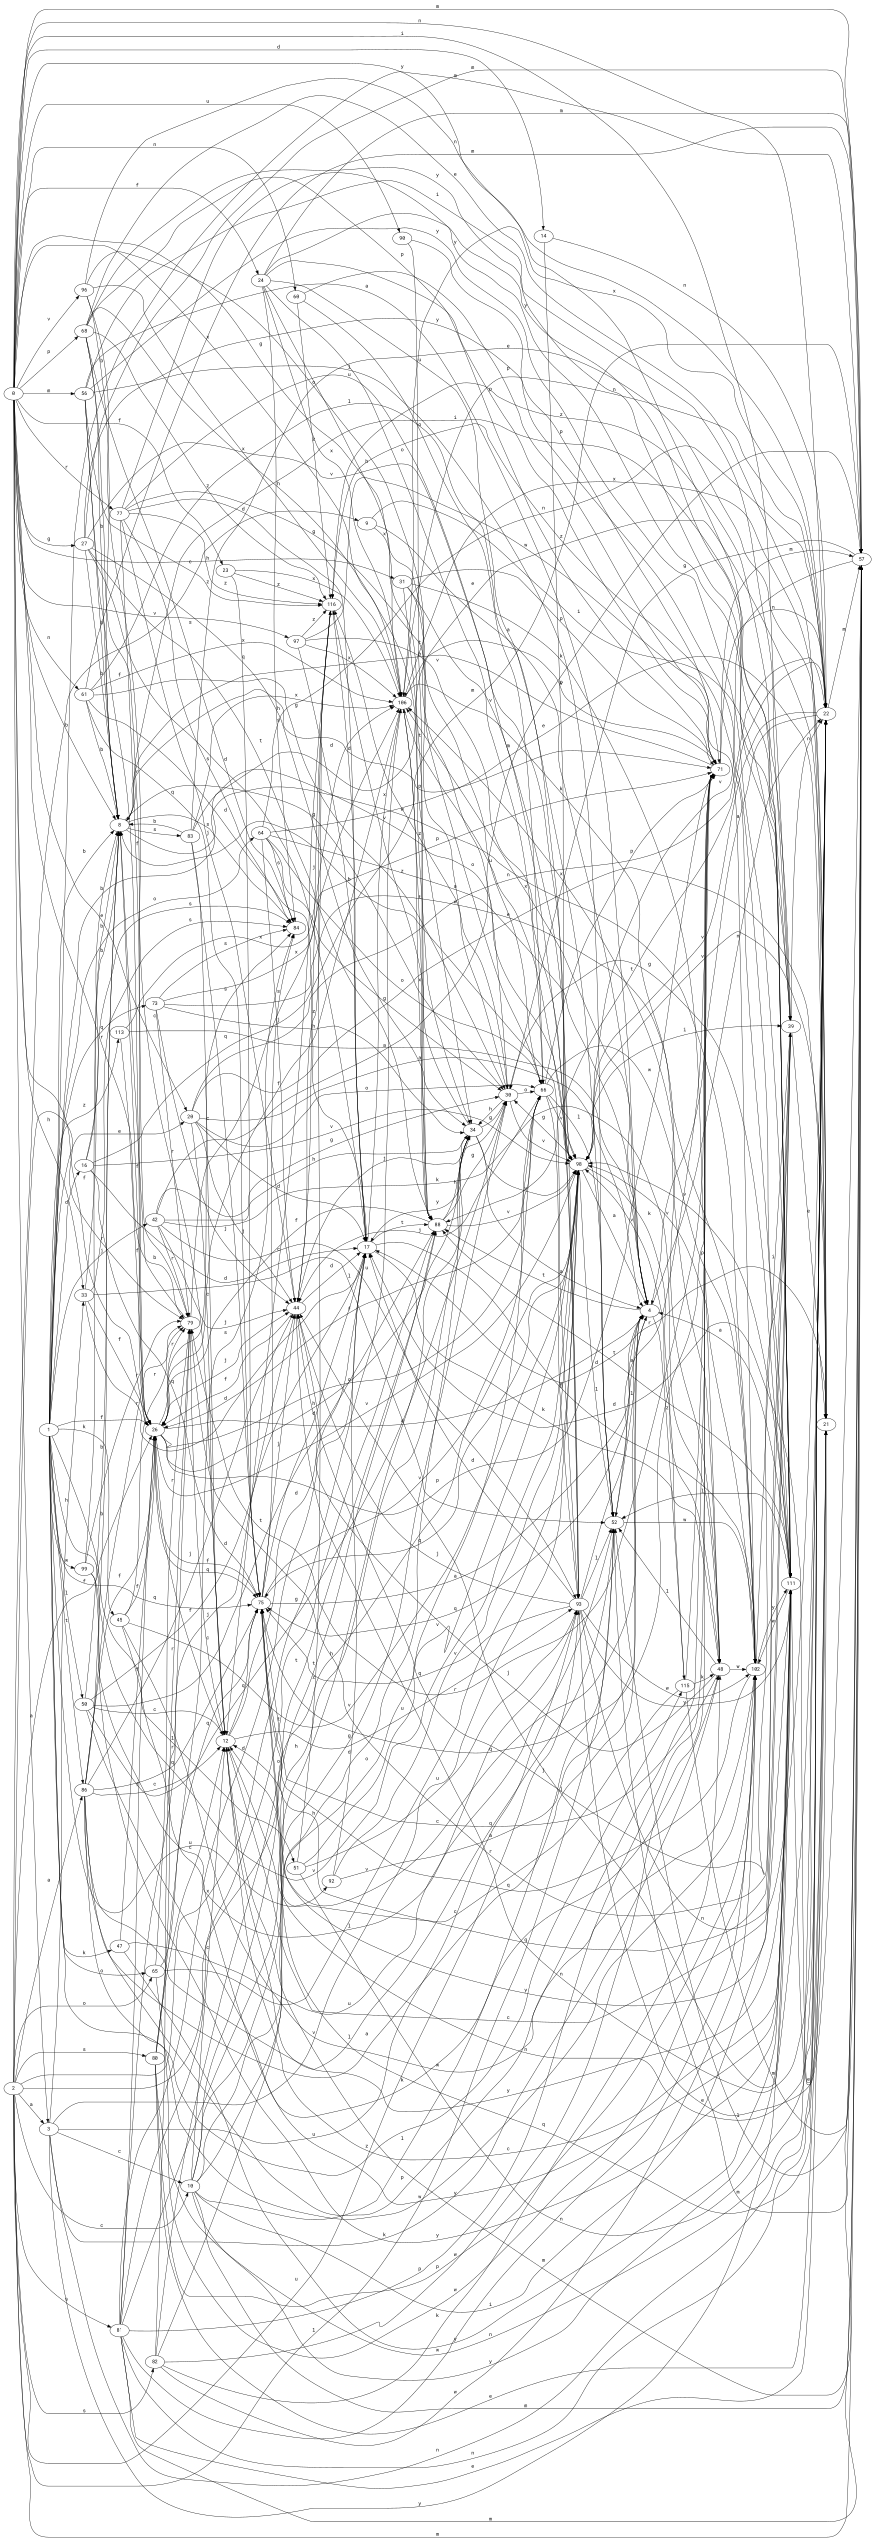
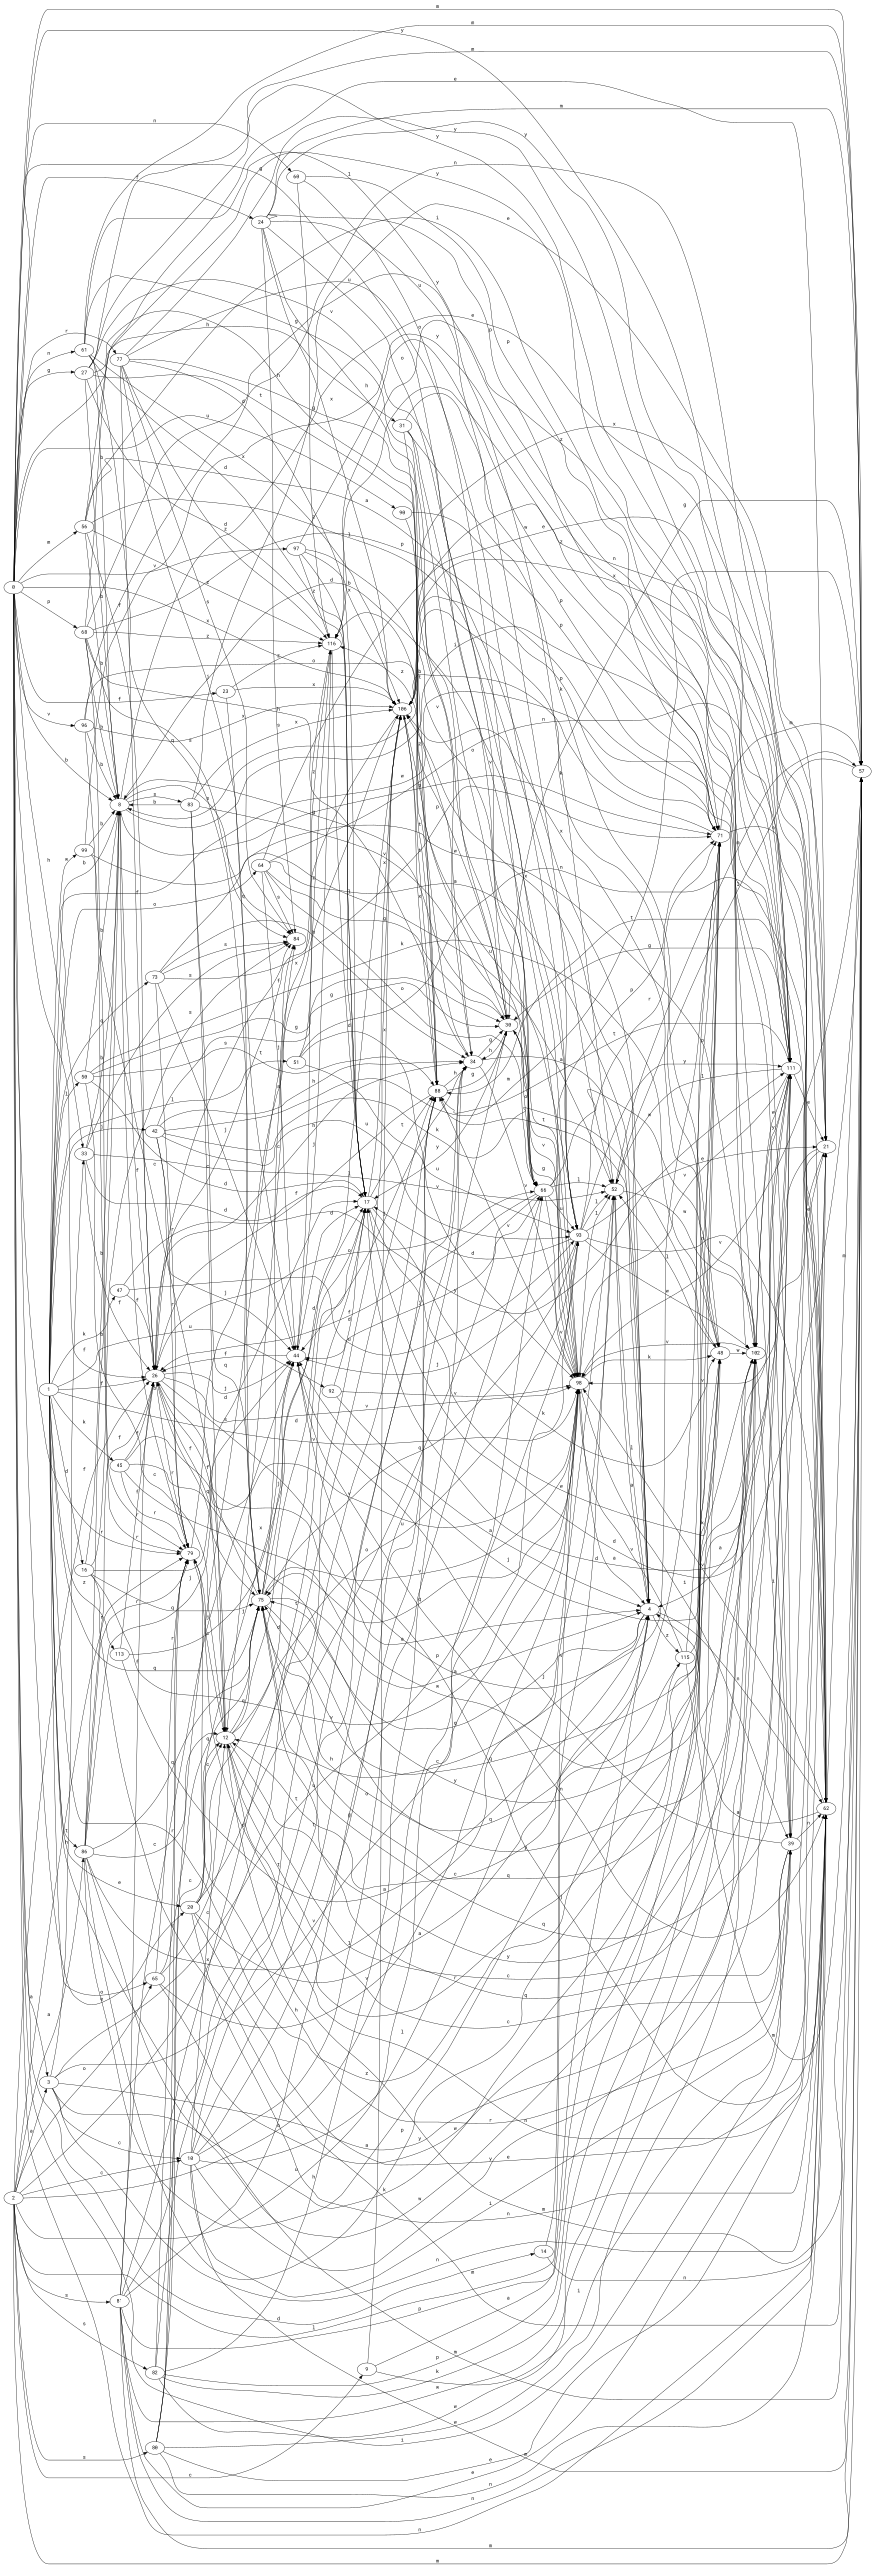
(826, 714) -> (826, 1809)
none -> (309, 1591)
